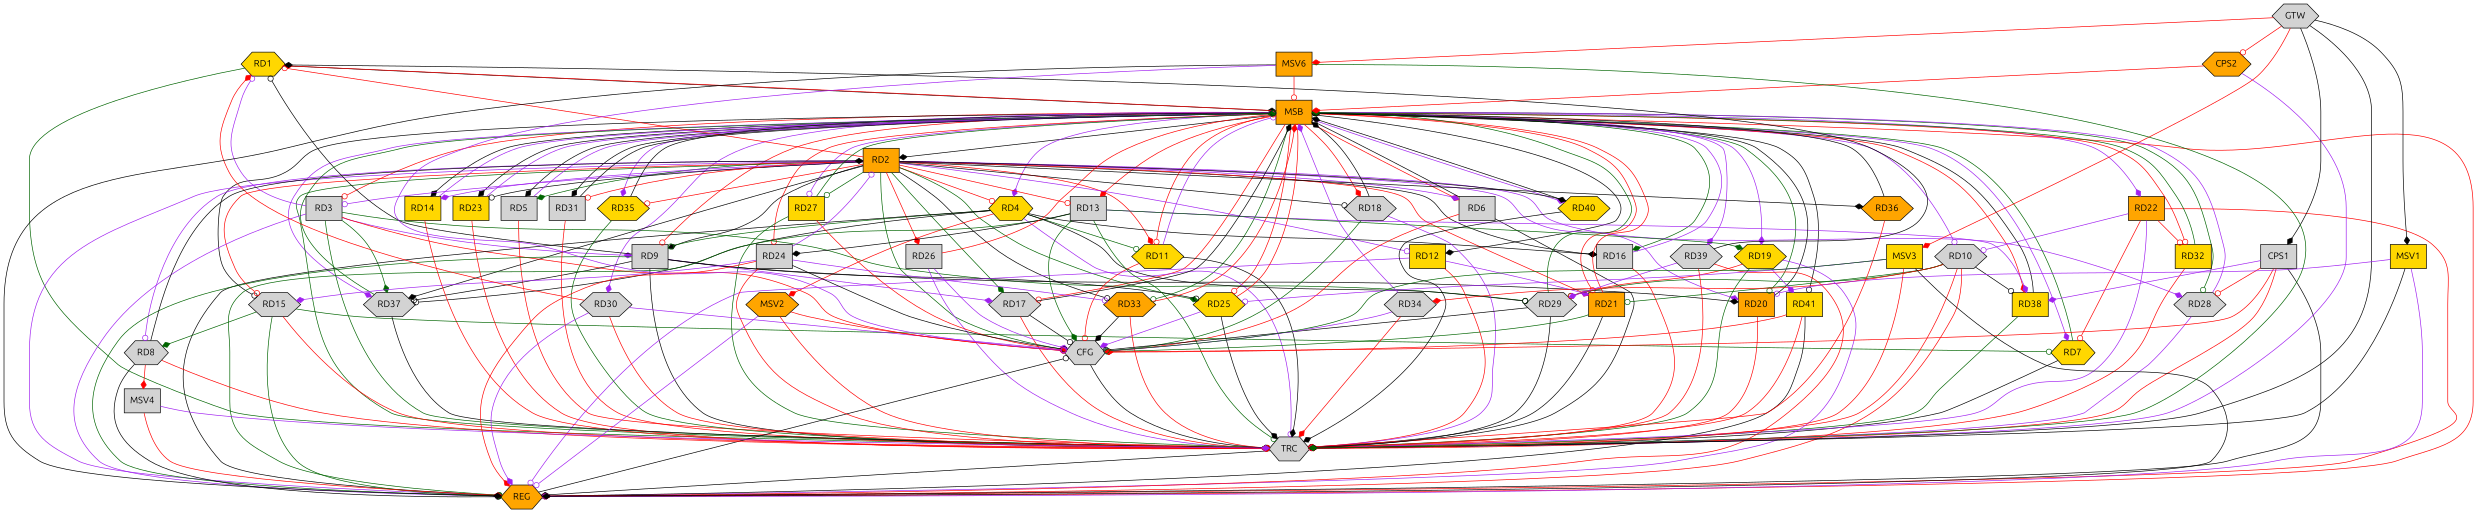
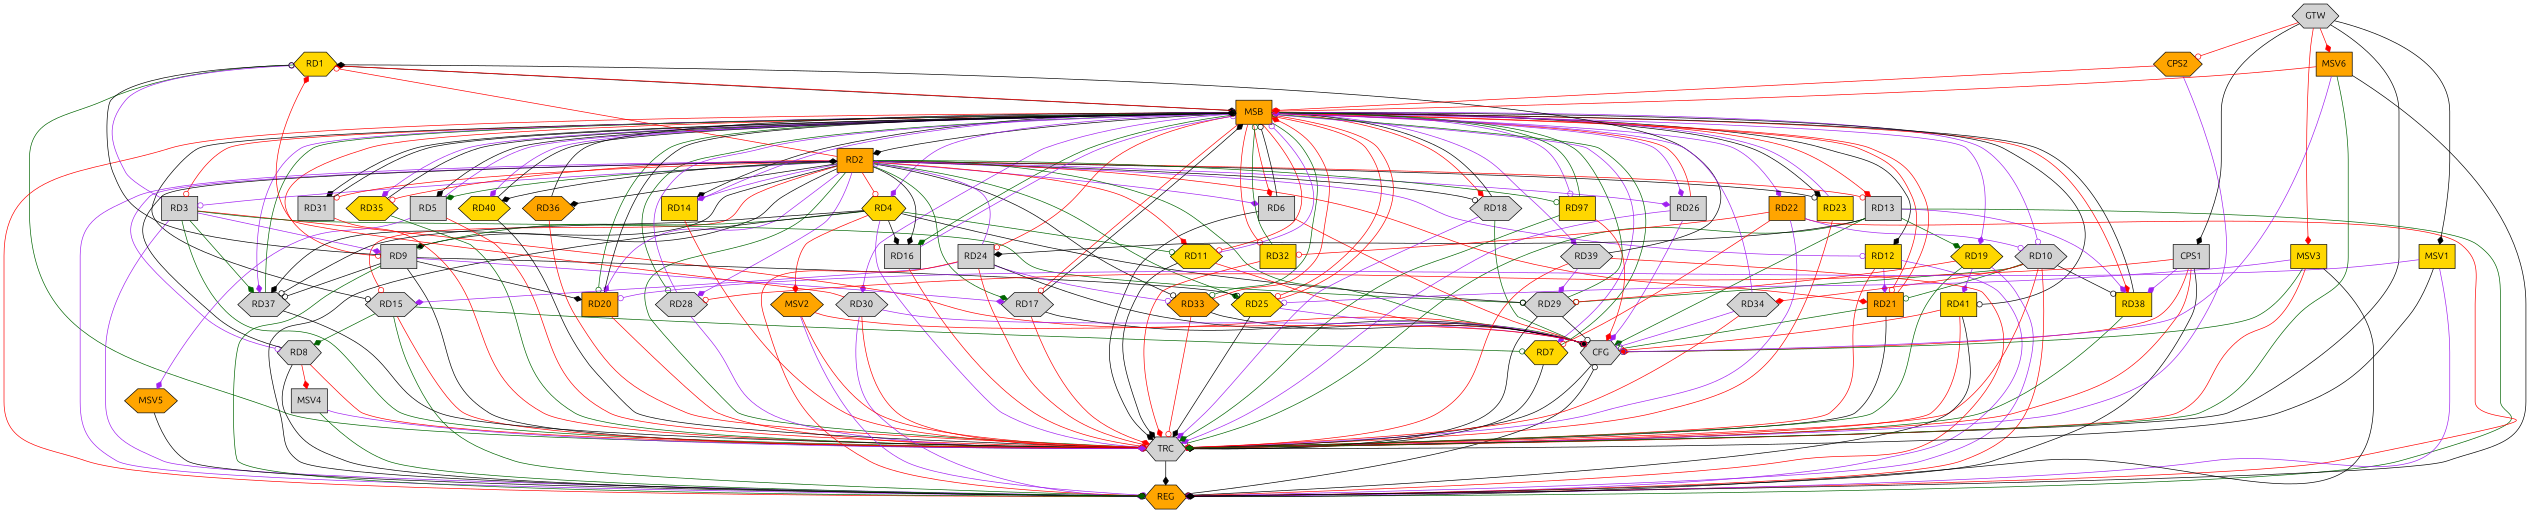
none -> (1489, 124)
(901, 205) -> (1268, 175)
(806, 208) -> (1577, 208)
none -> (151, 401)
(265, 479) -> (720, 487)
